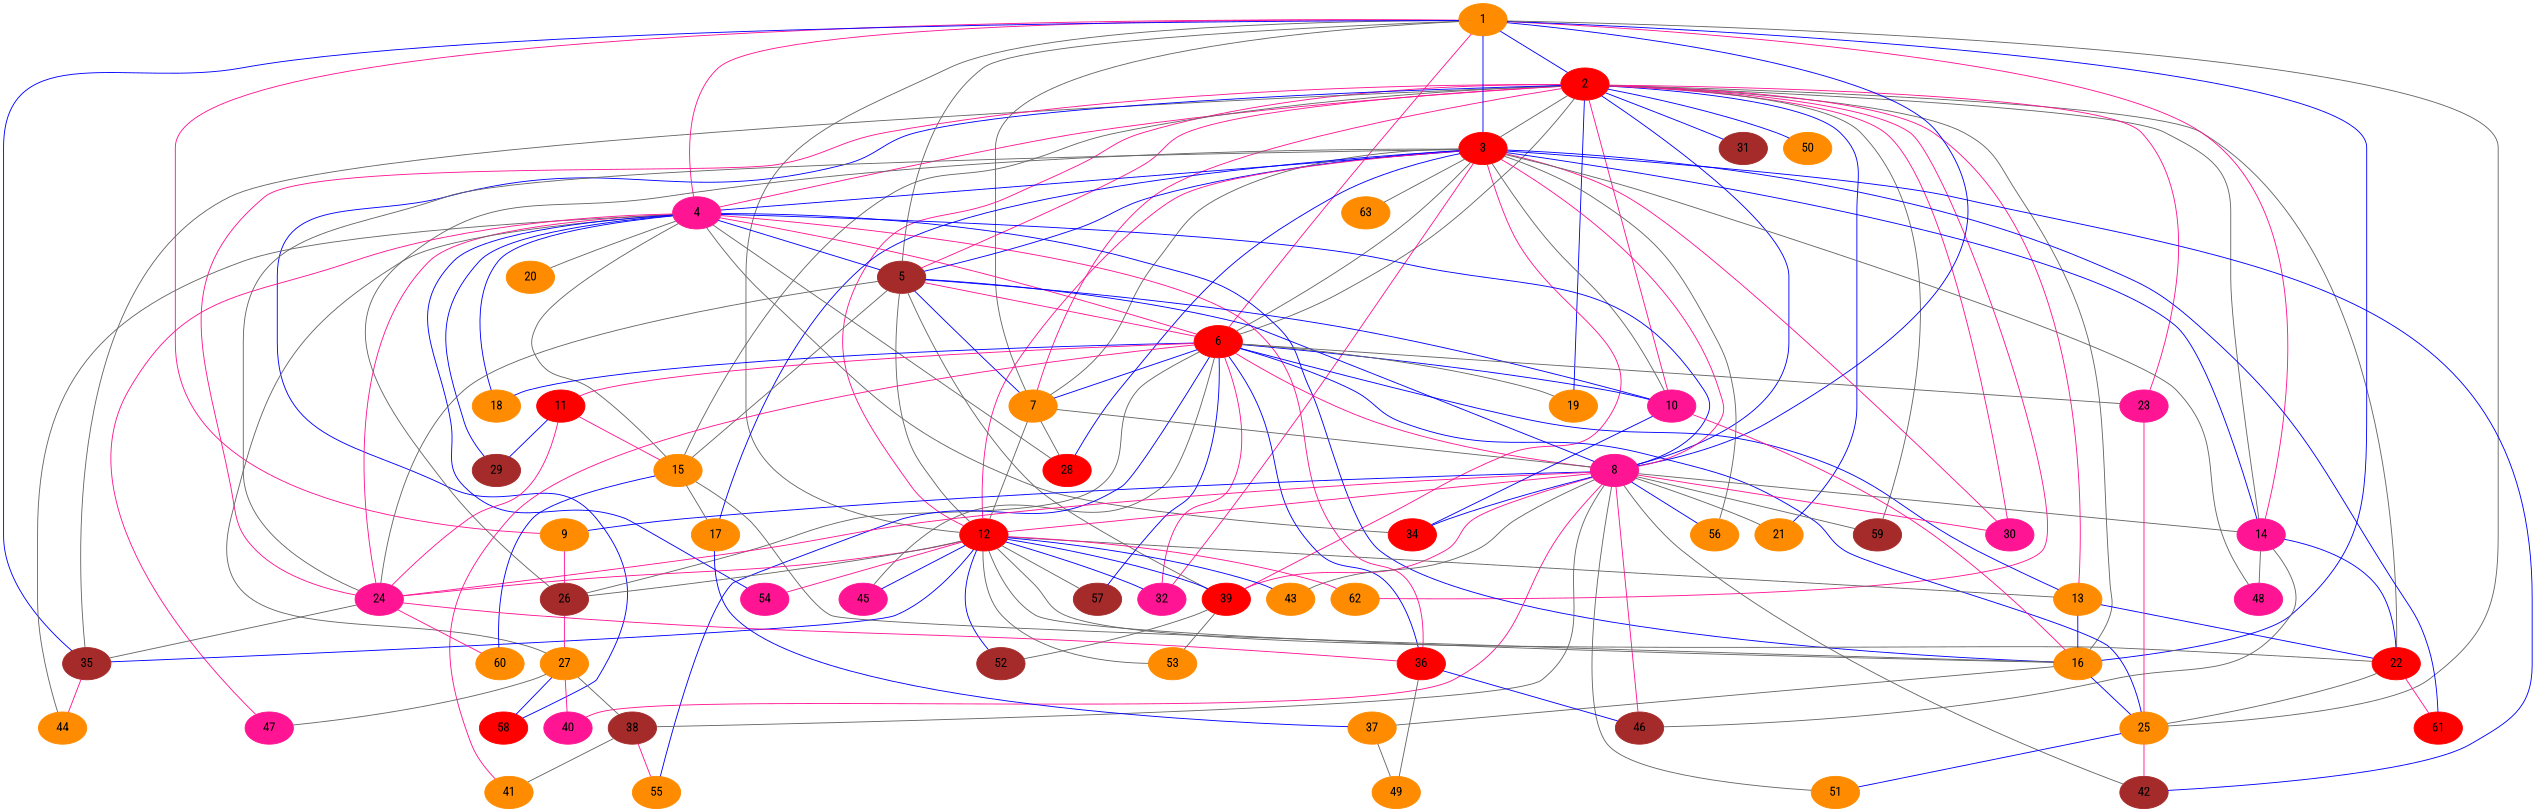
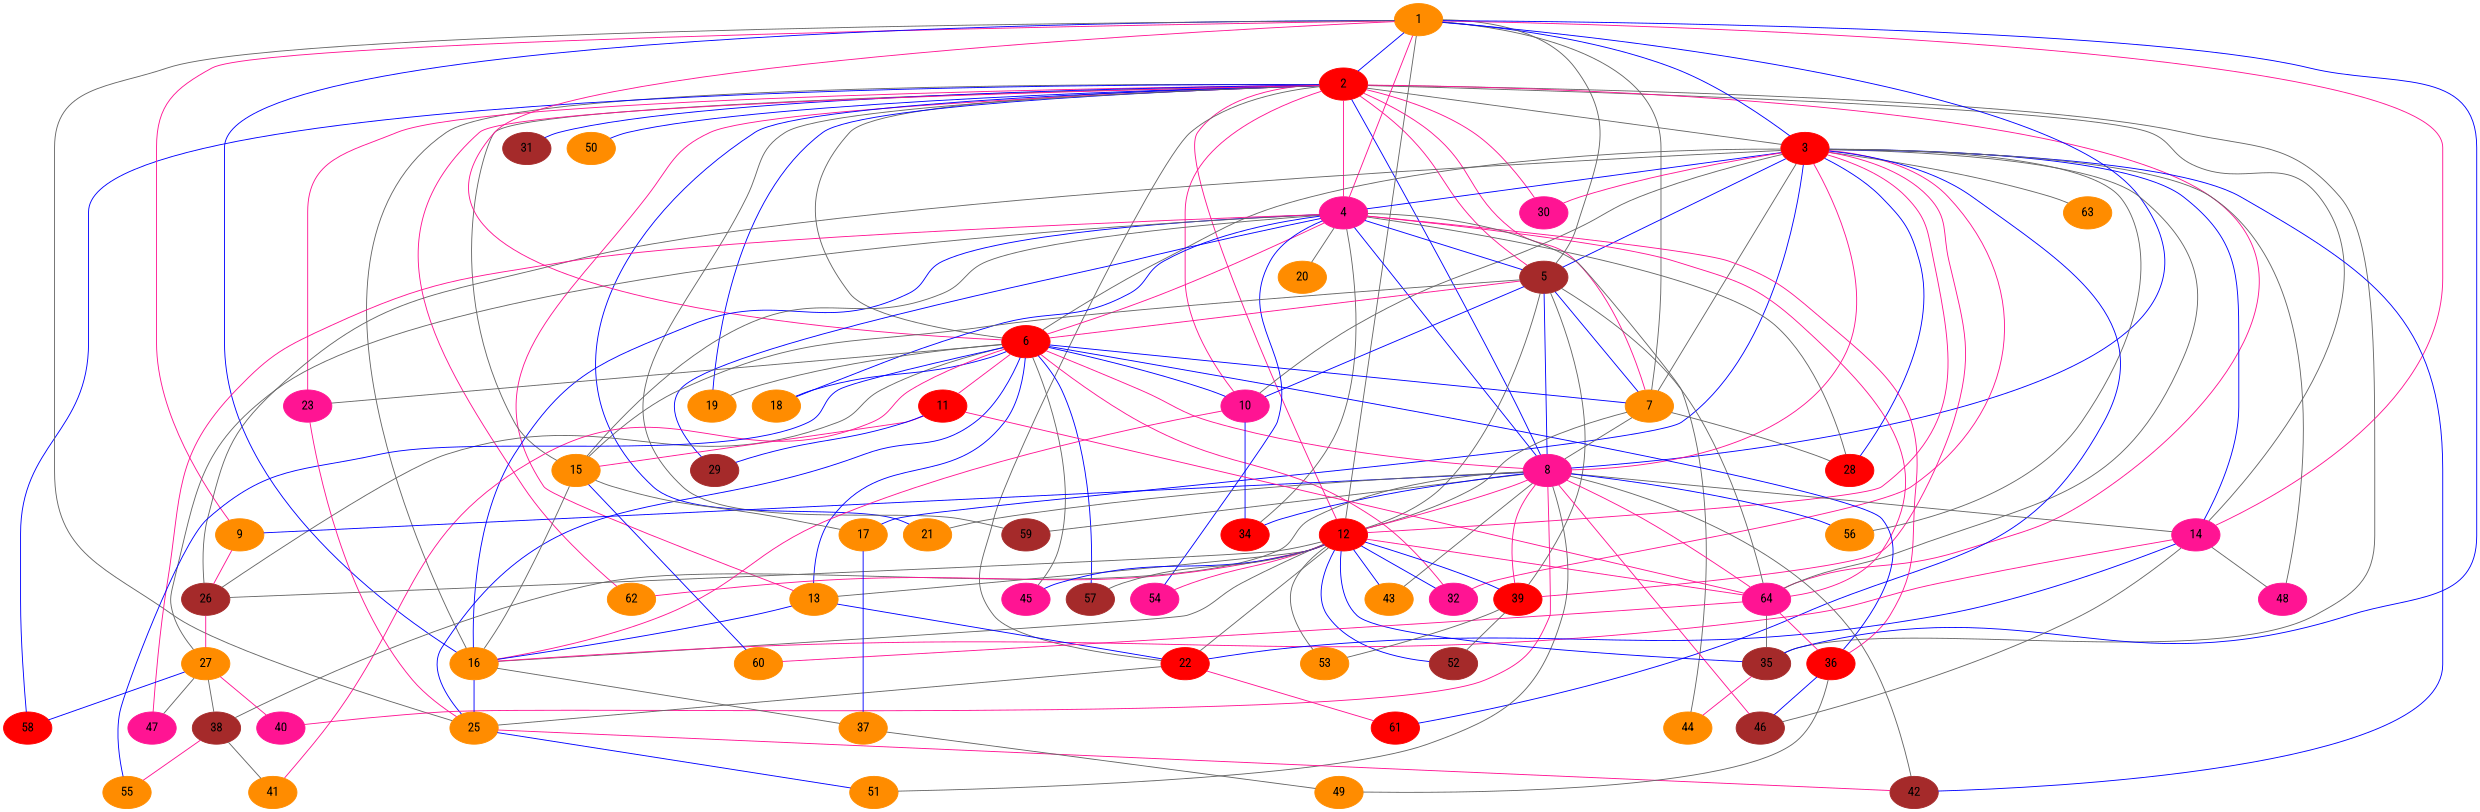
(1803, 501) -> none
(379, 599) -> (1767, 599)
none -> (1424, 645)
